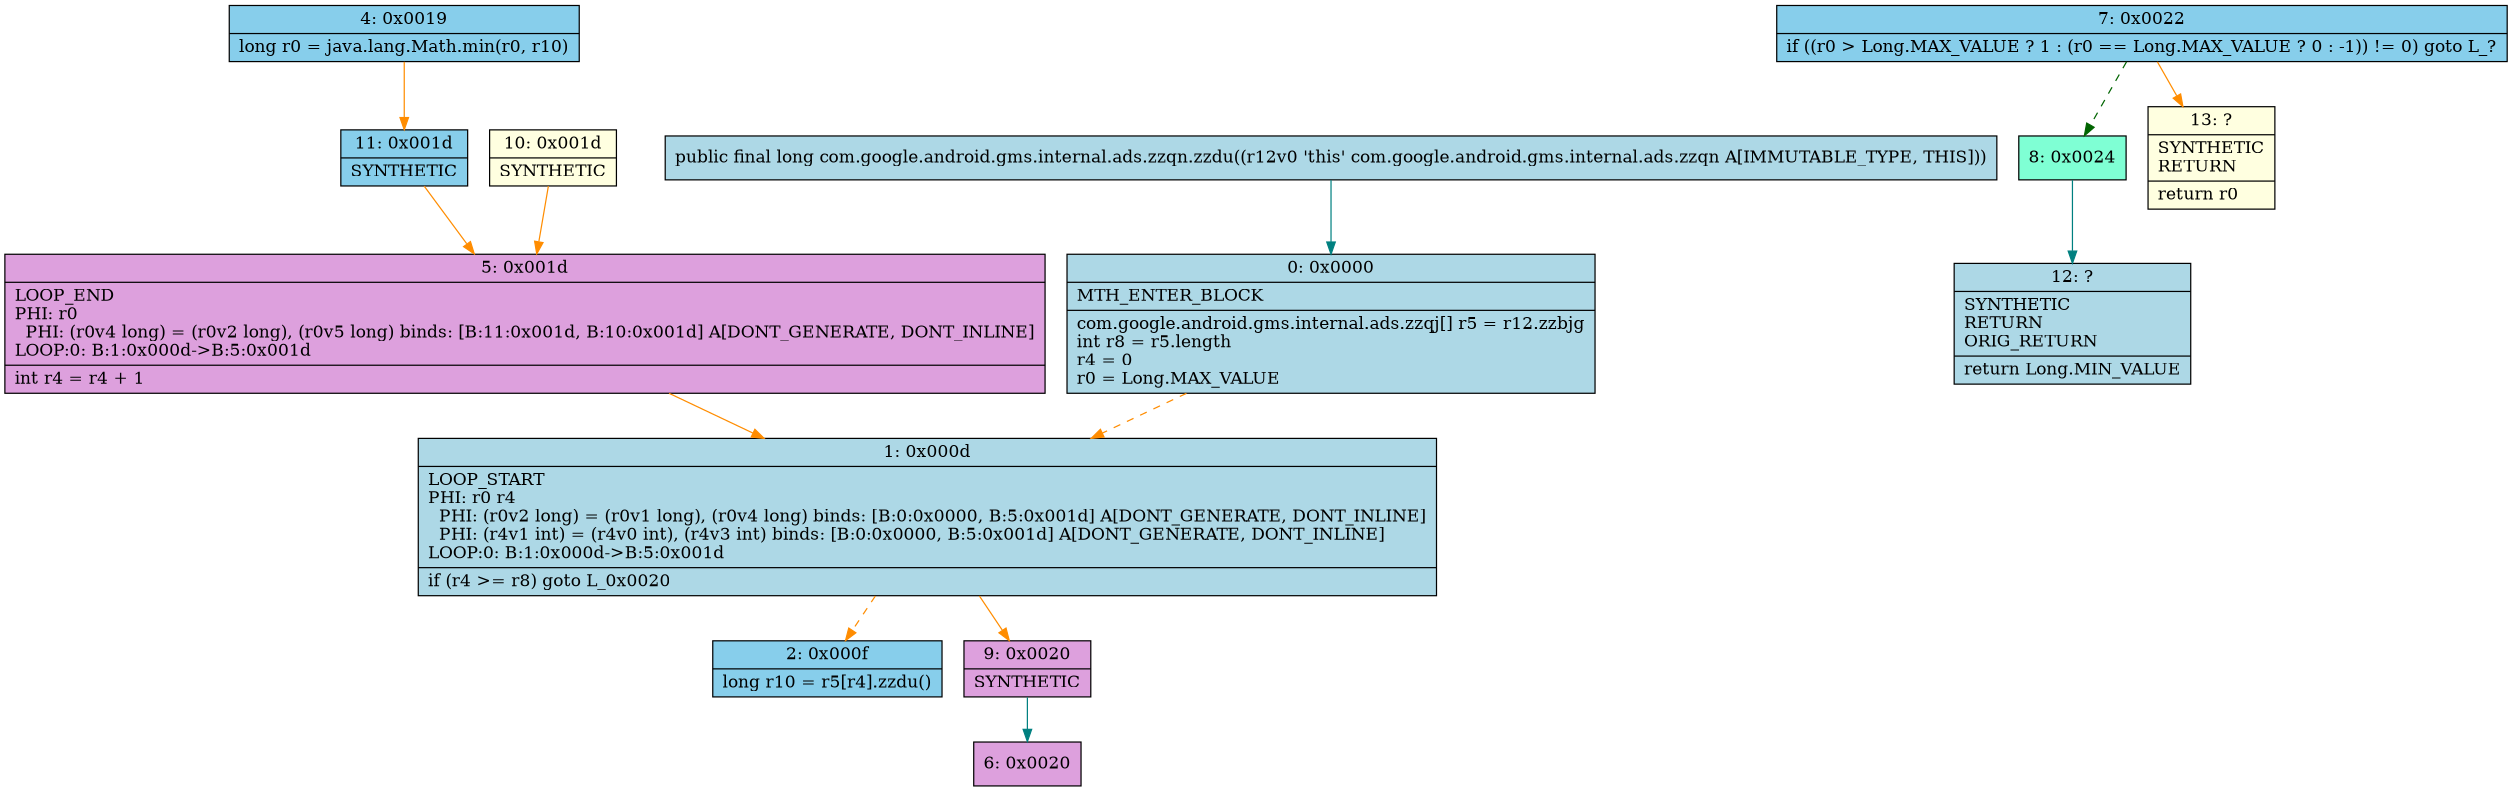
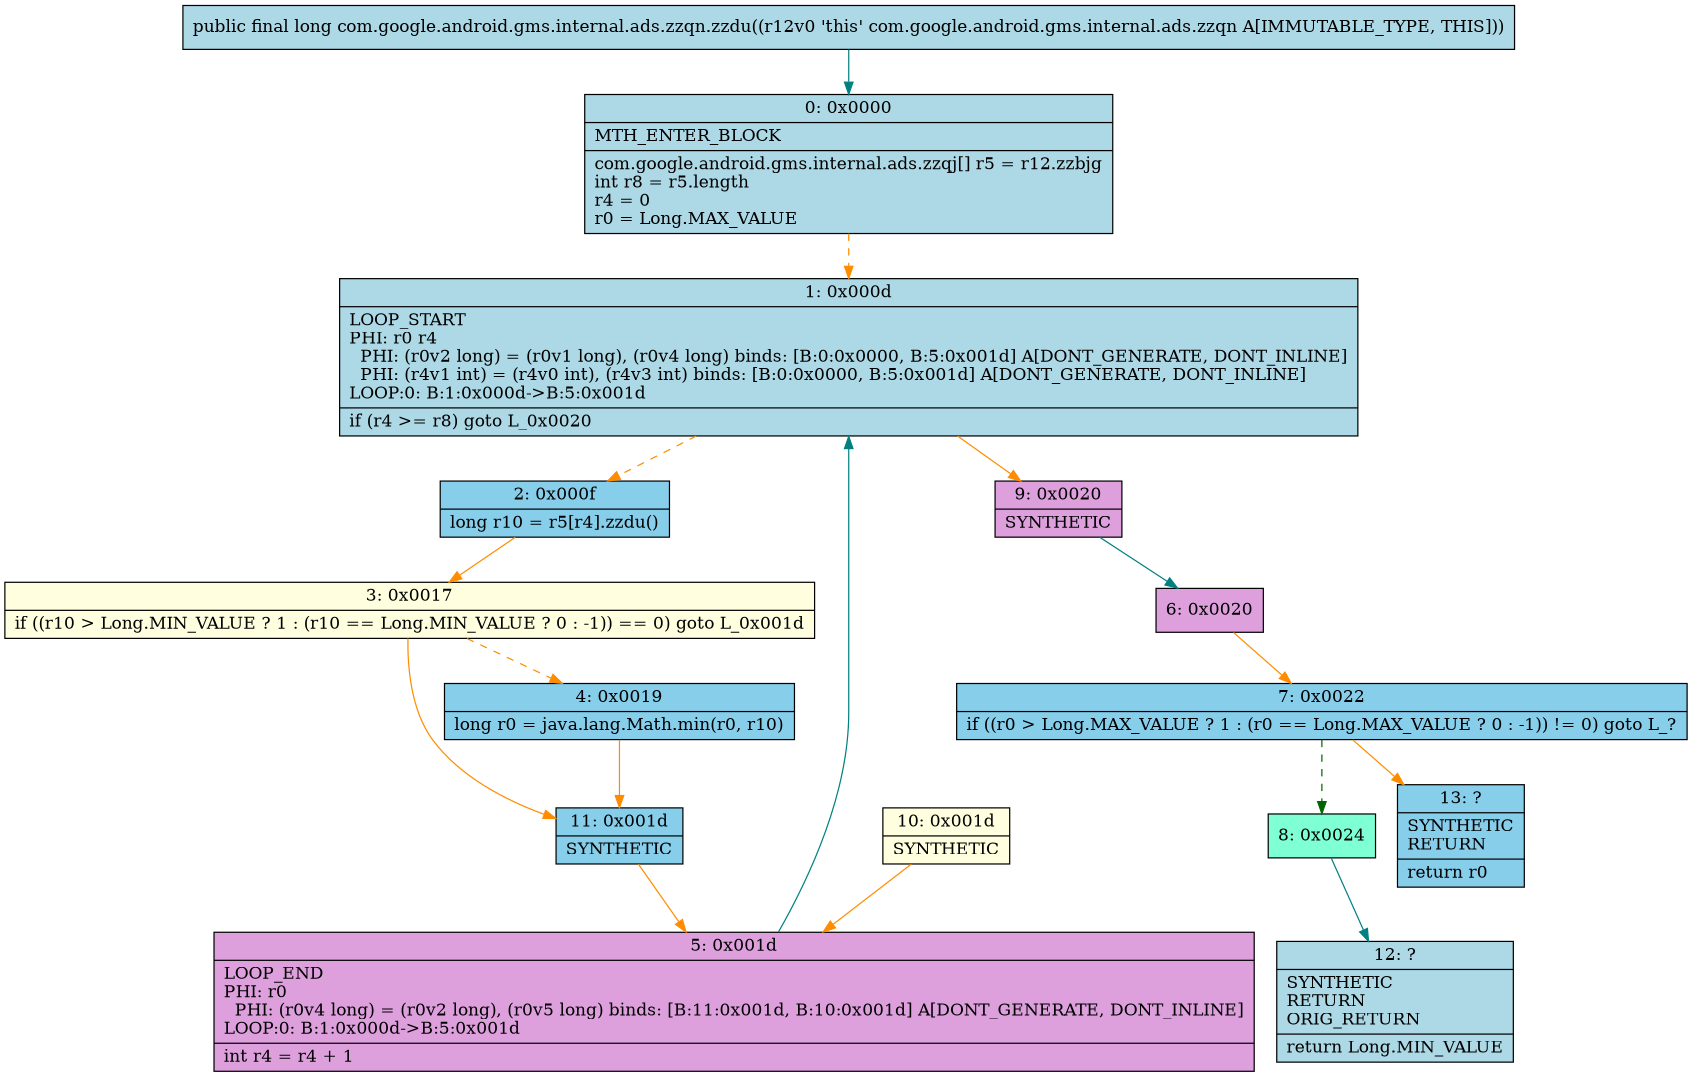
(2211, 158) -> (1461, 836)
(711, 413) -> (849, 697)
none -> (410, 610)
none -> (1258, 654)
